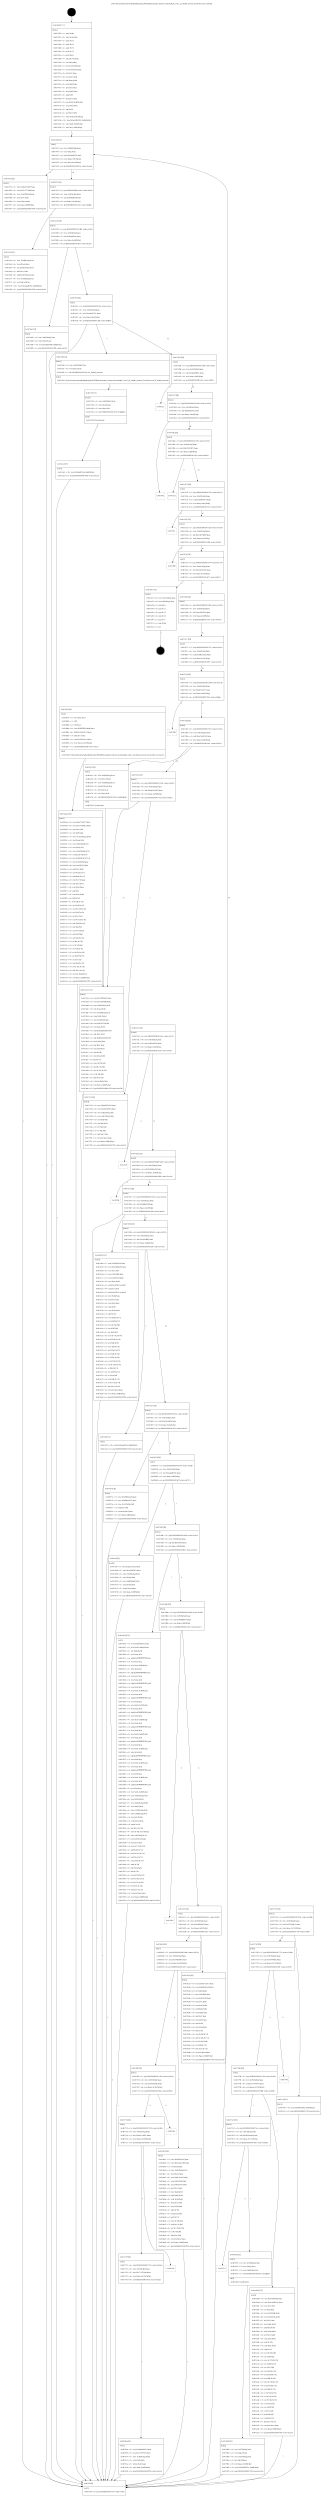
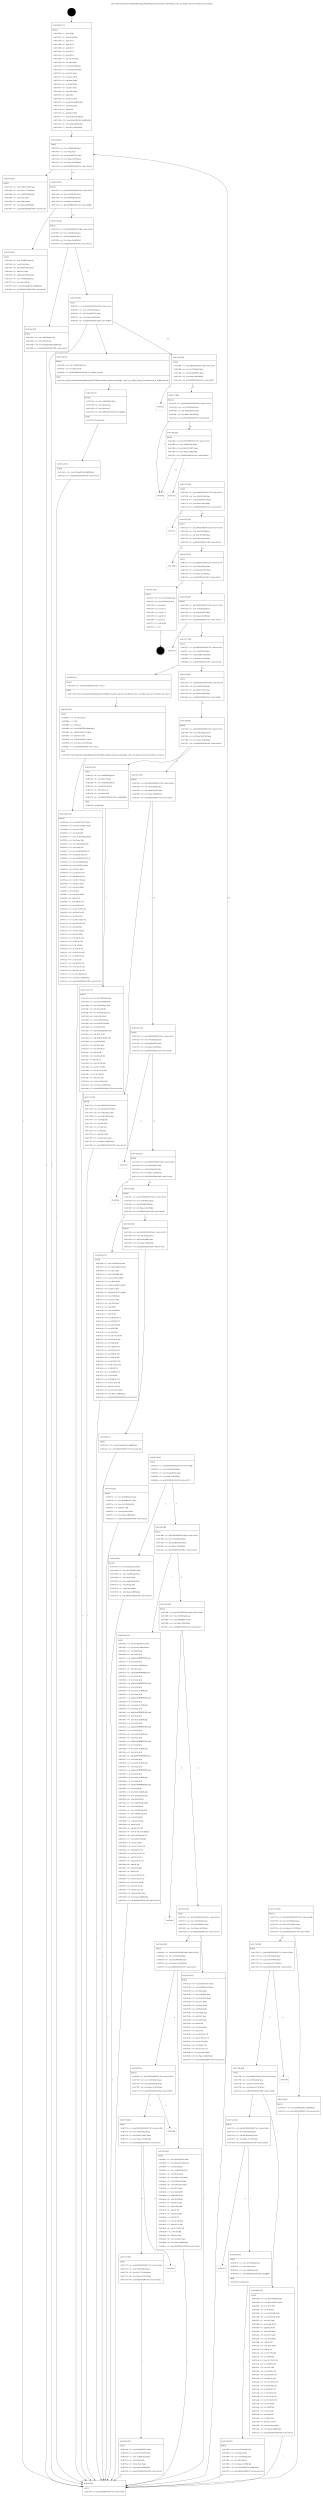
none -> (72, 213)
(195, 469) -> (168, 475)
none -> (172, 651)
none -> (118, 686)
(172, 732) -> none
(112, 888) -> (153, 912)
(167, 1417) -> none
(92, 1839) -> (87, 1815)
